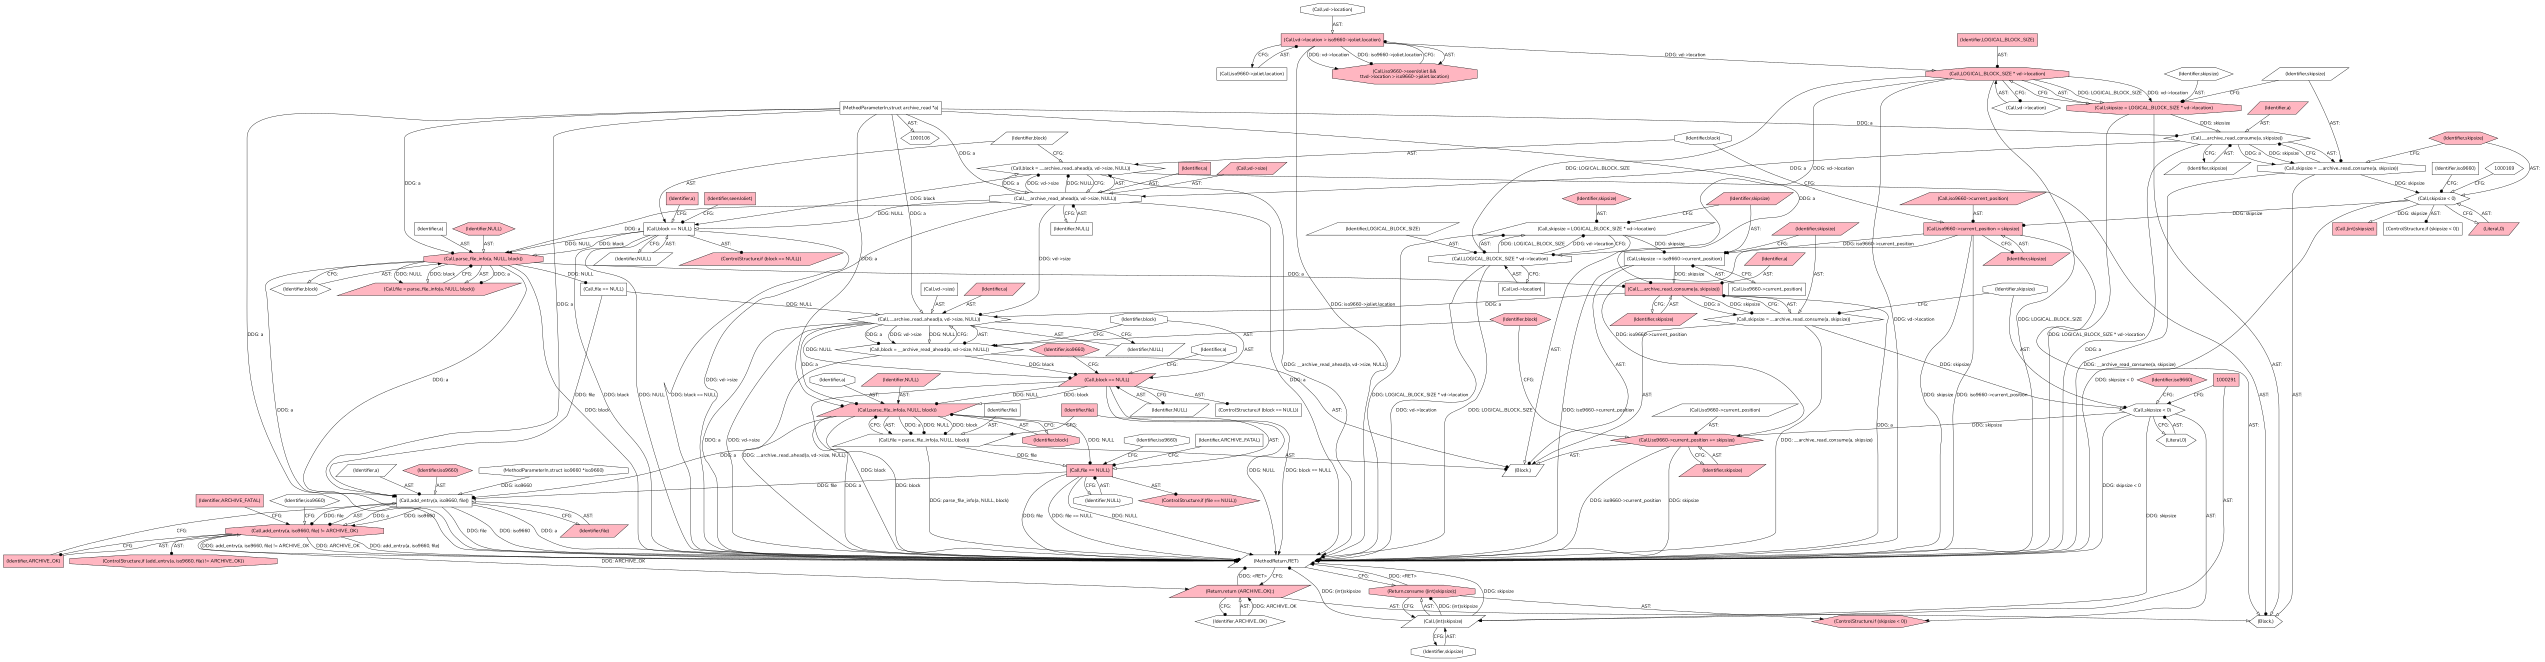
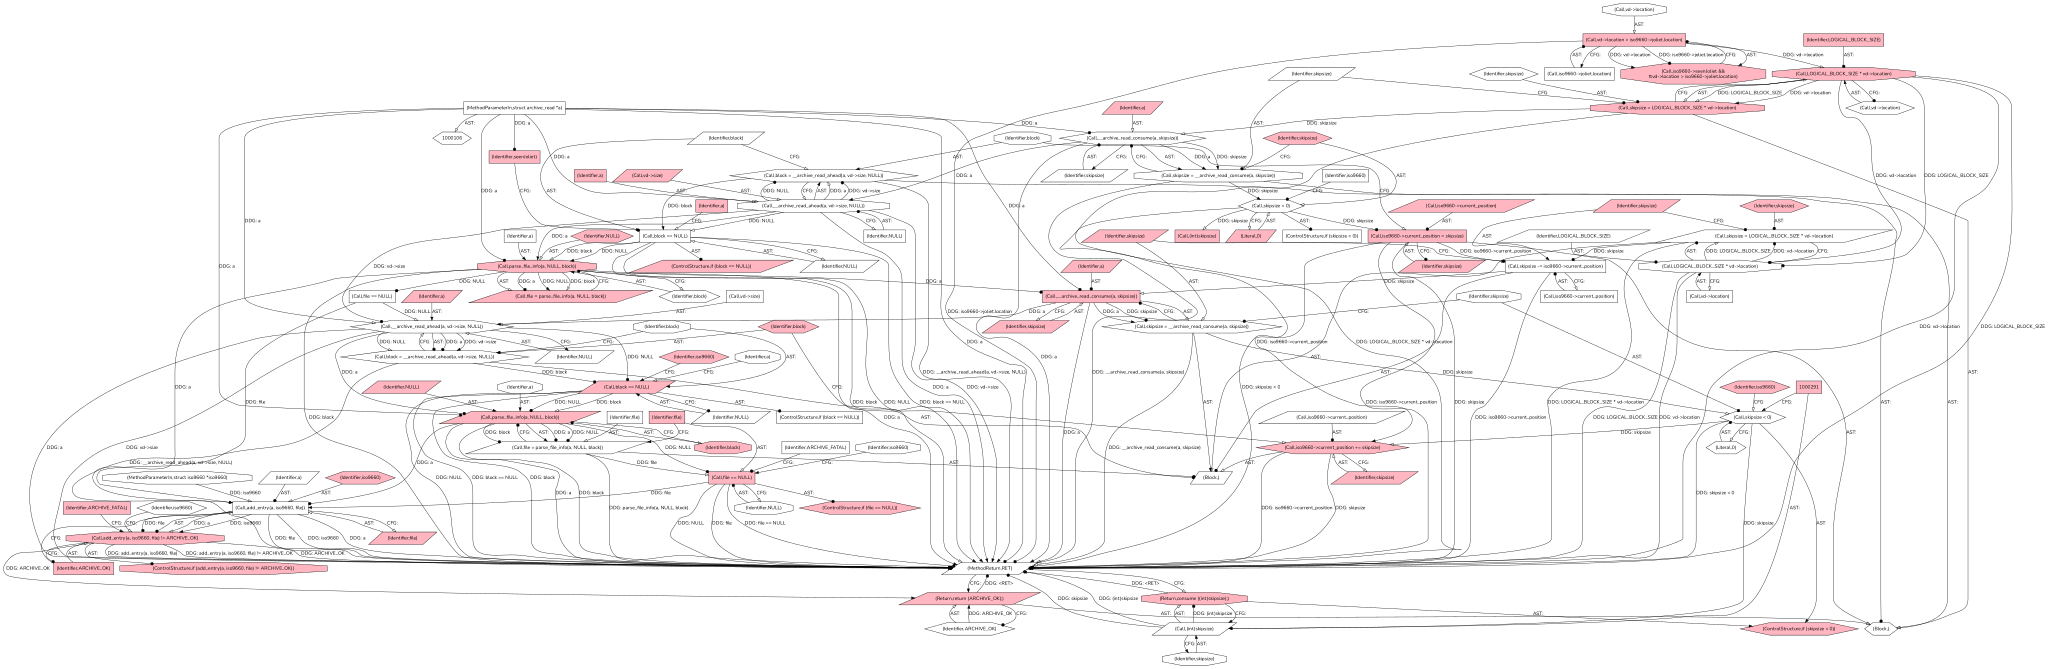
(2504, 168) -> none
(556, 293) -> (515, 131)
